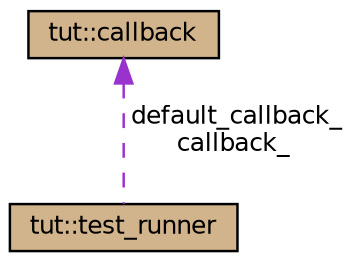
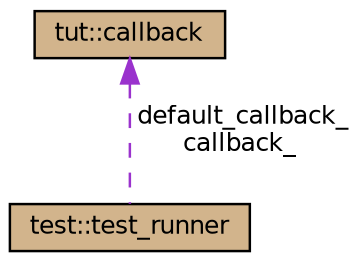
(124, 228) -> (130, 228)
